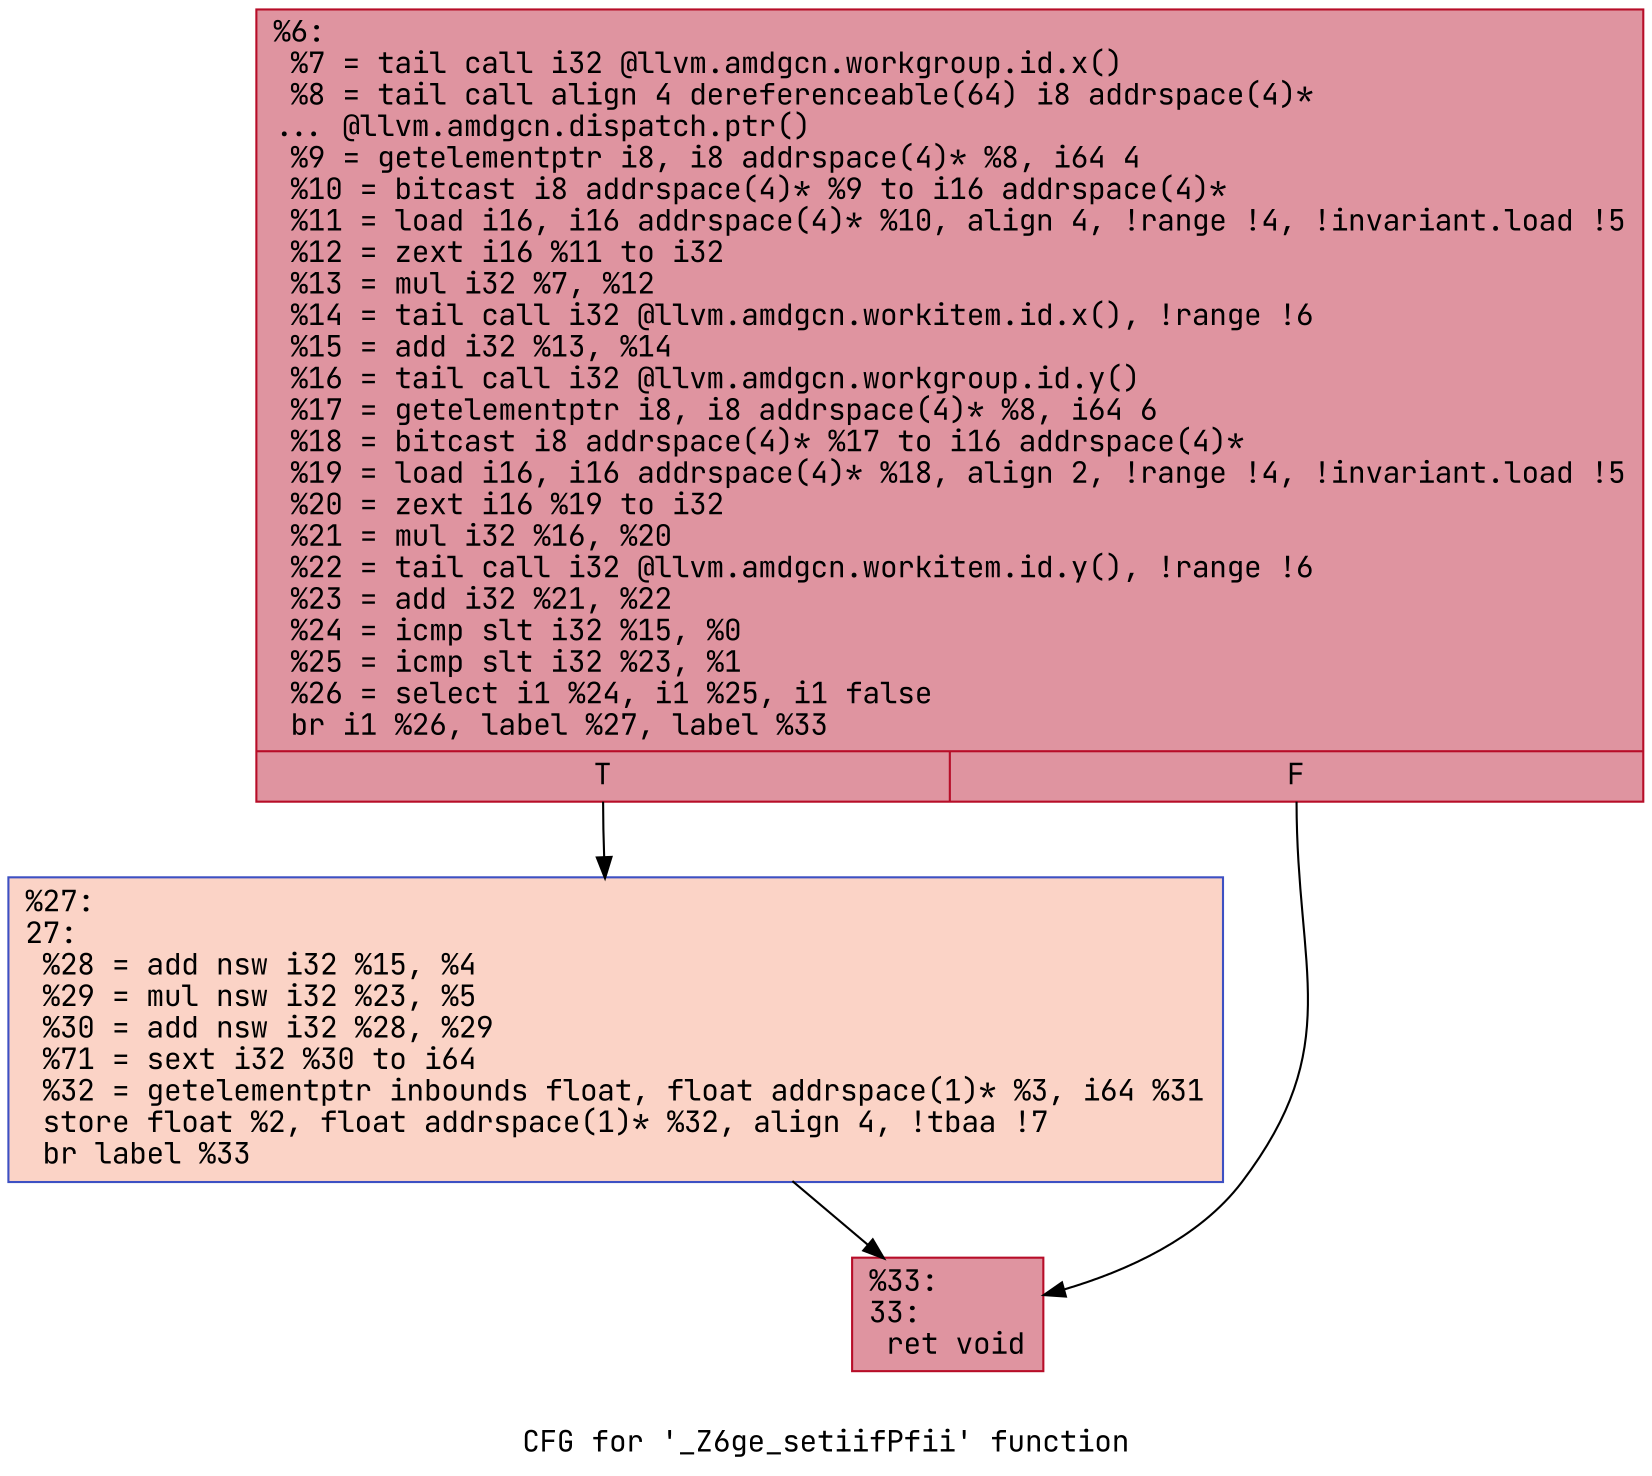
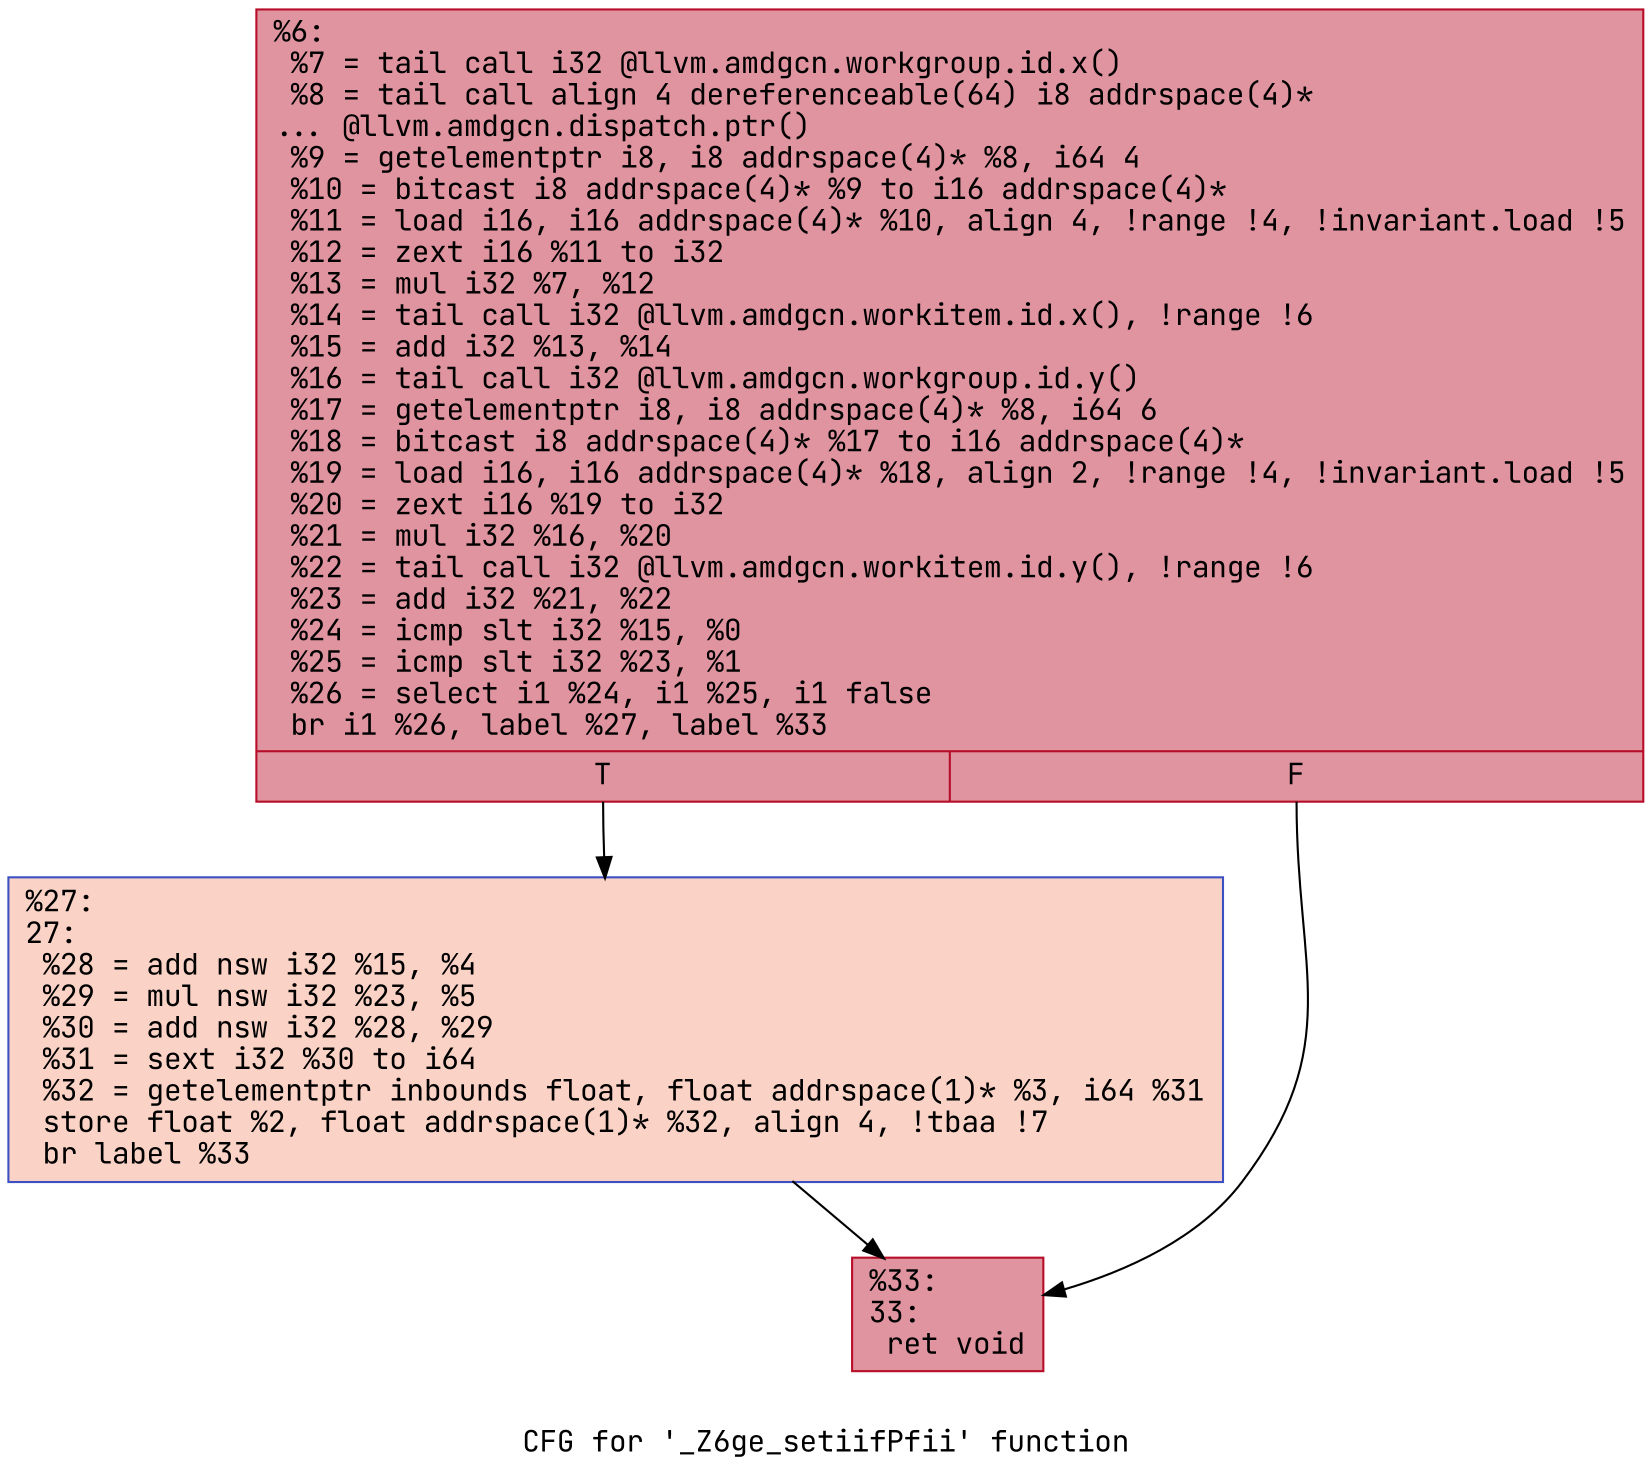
(251, 1060) -> (251, 1060)
